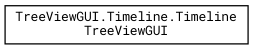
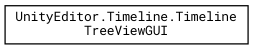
(127, 25) -> (127, 25)
